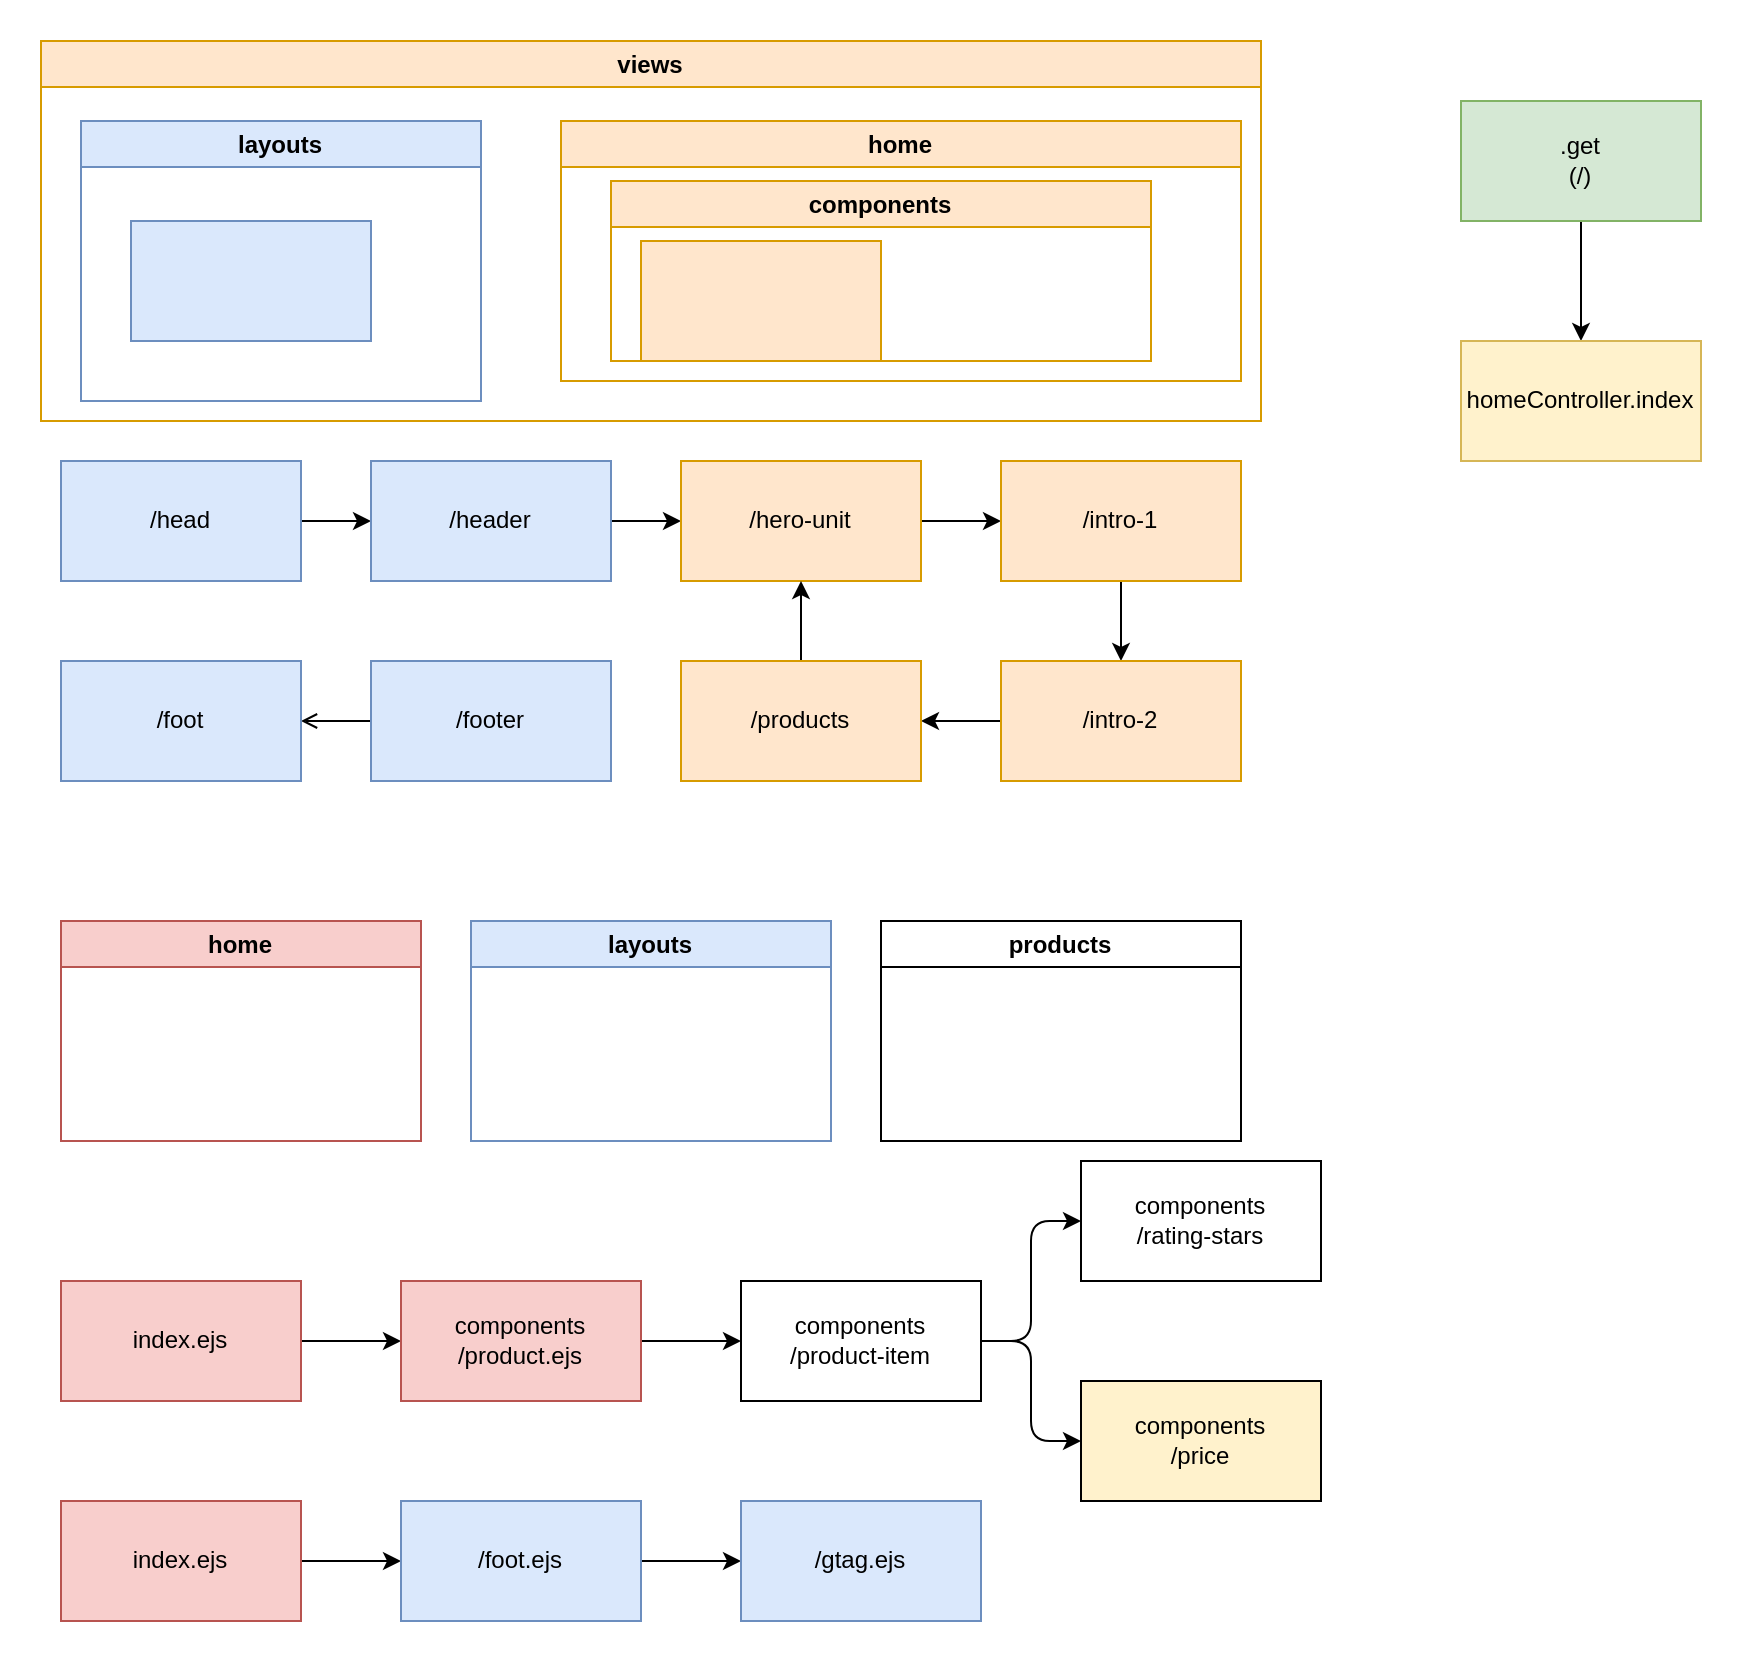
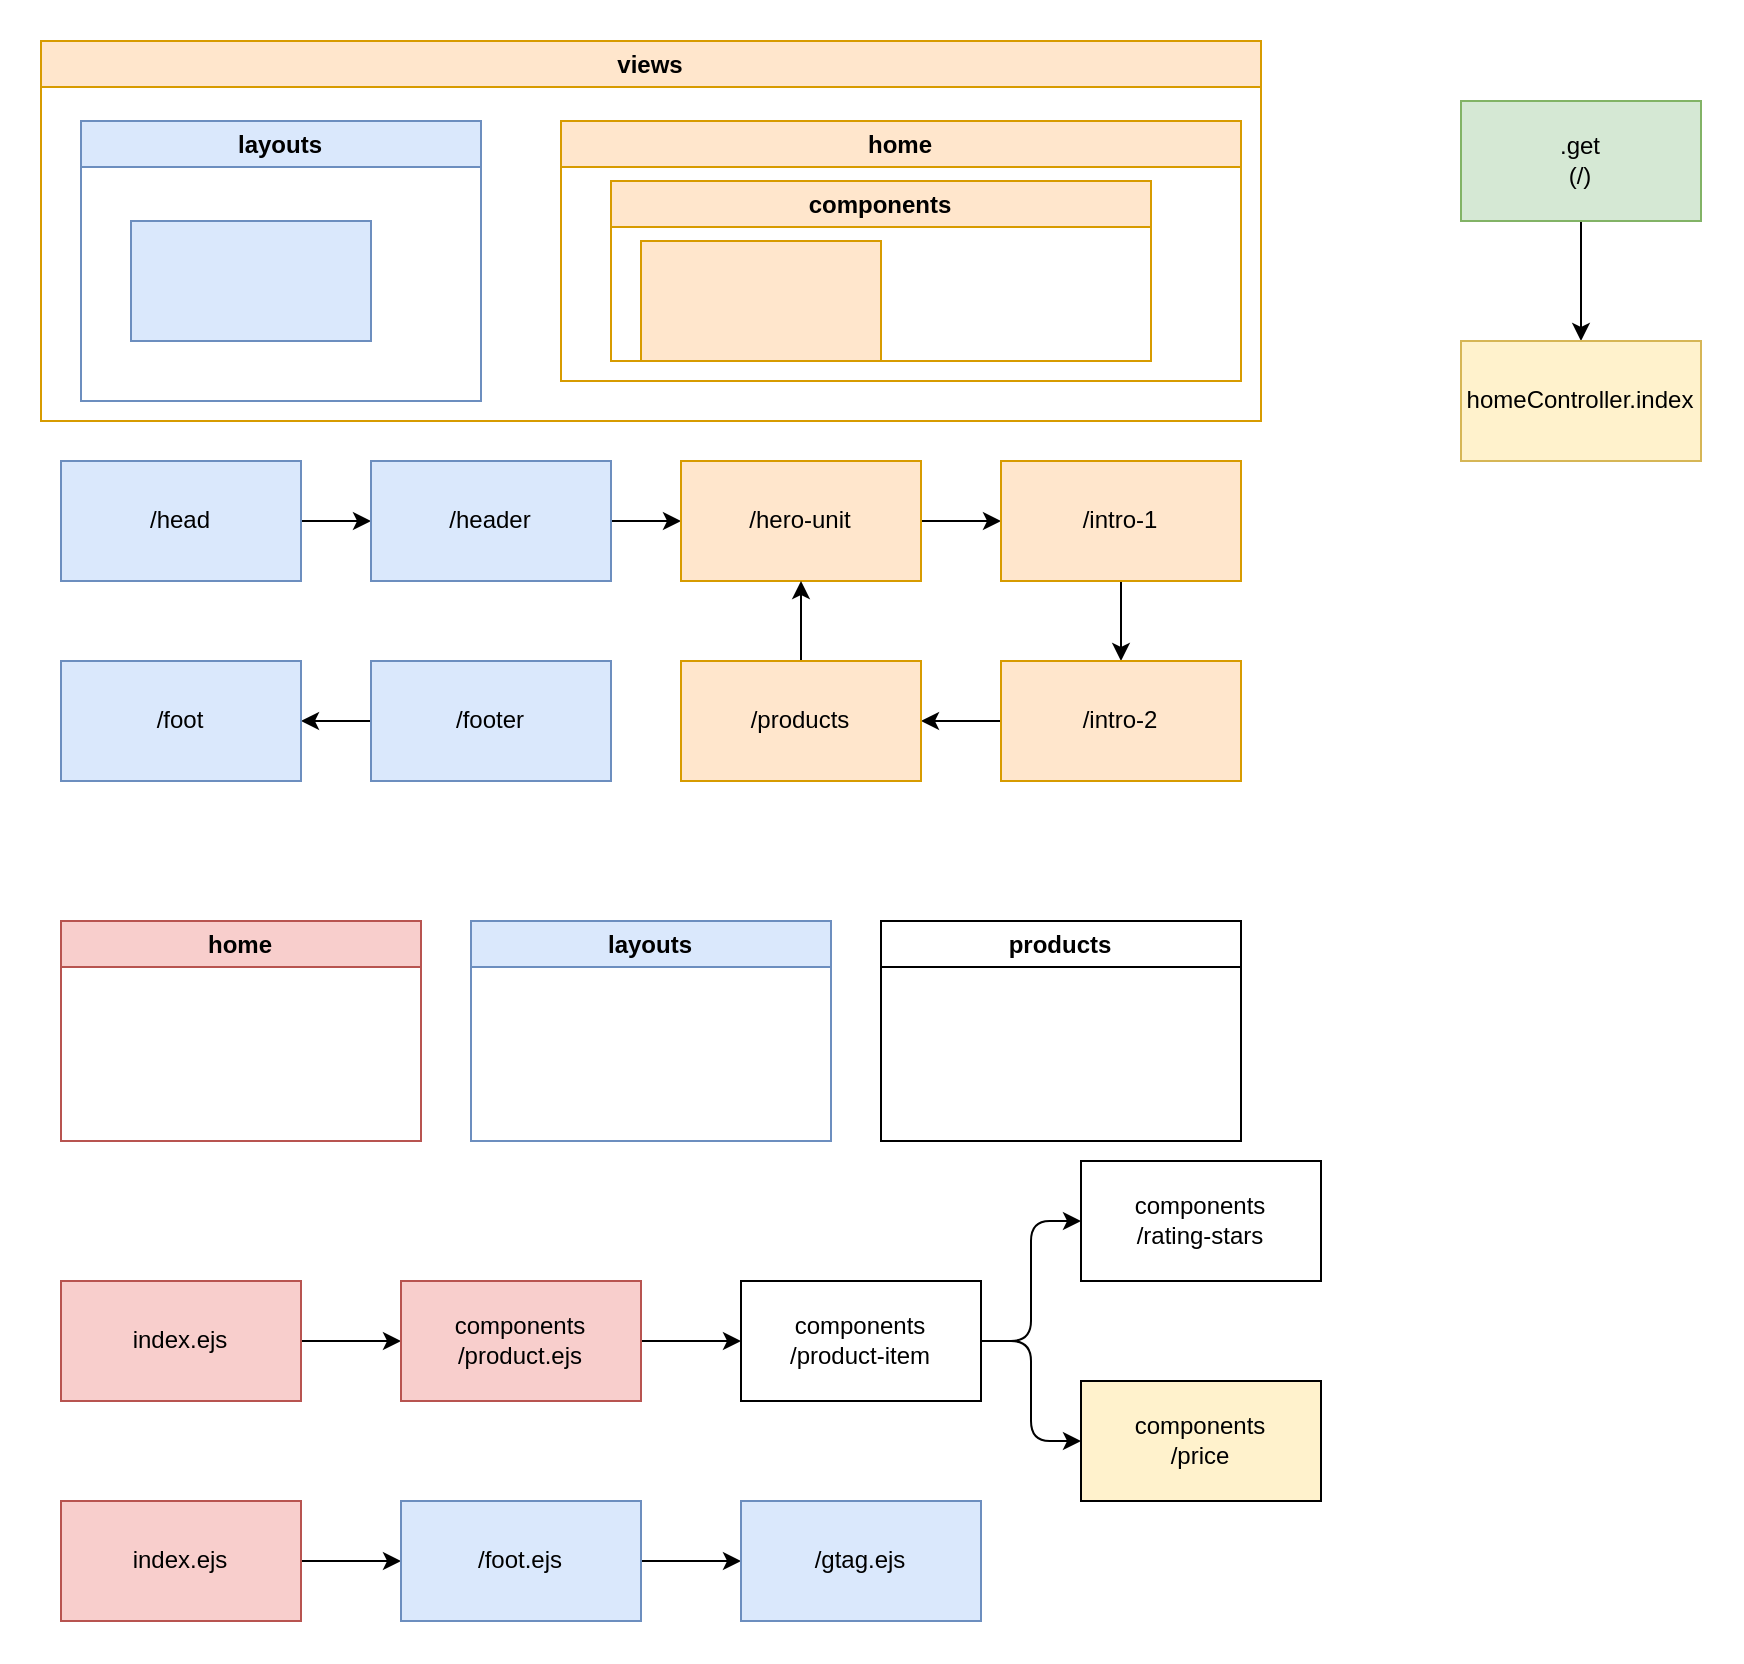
(313, 721) -> (316, 721)
